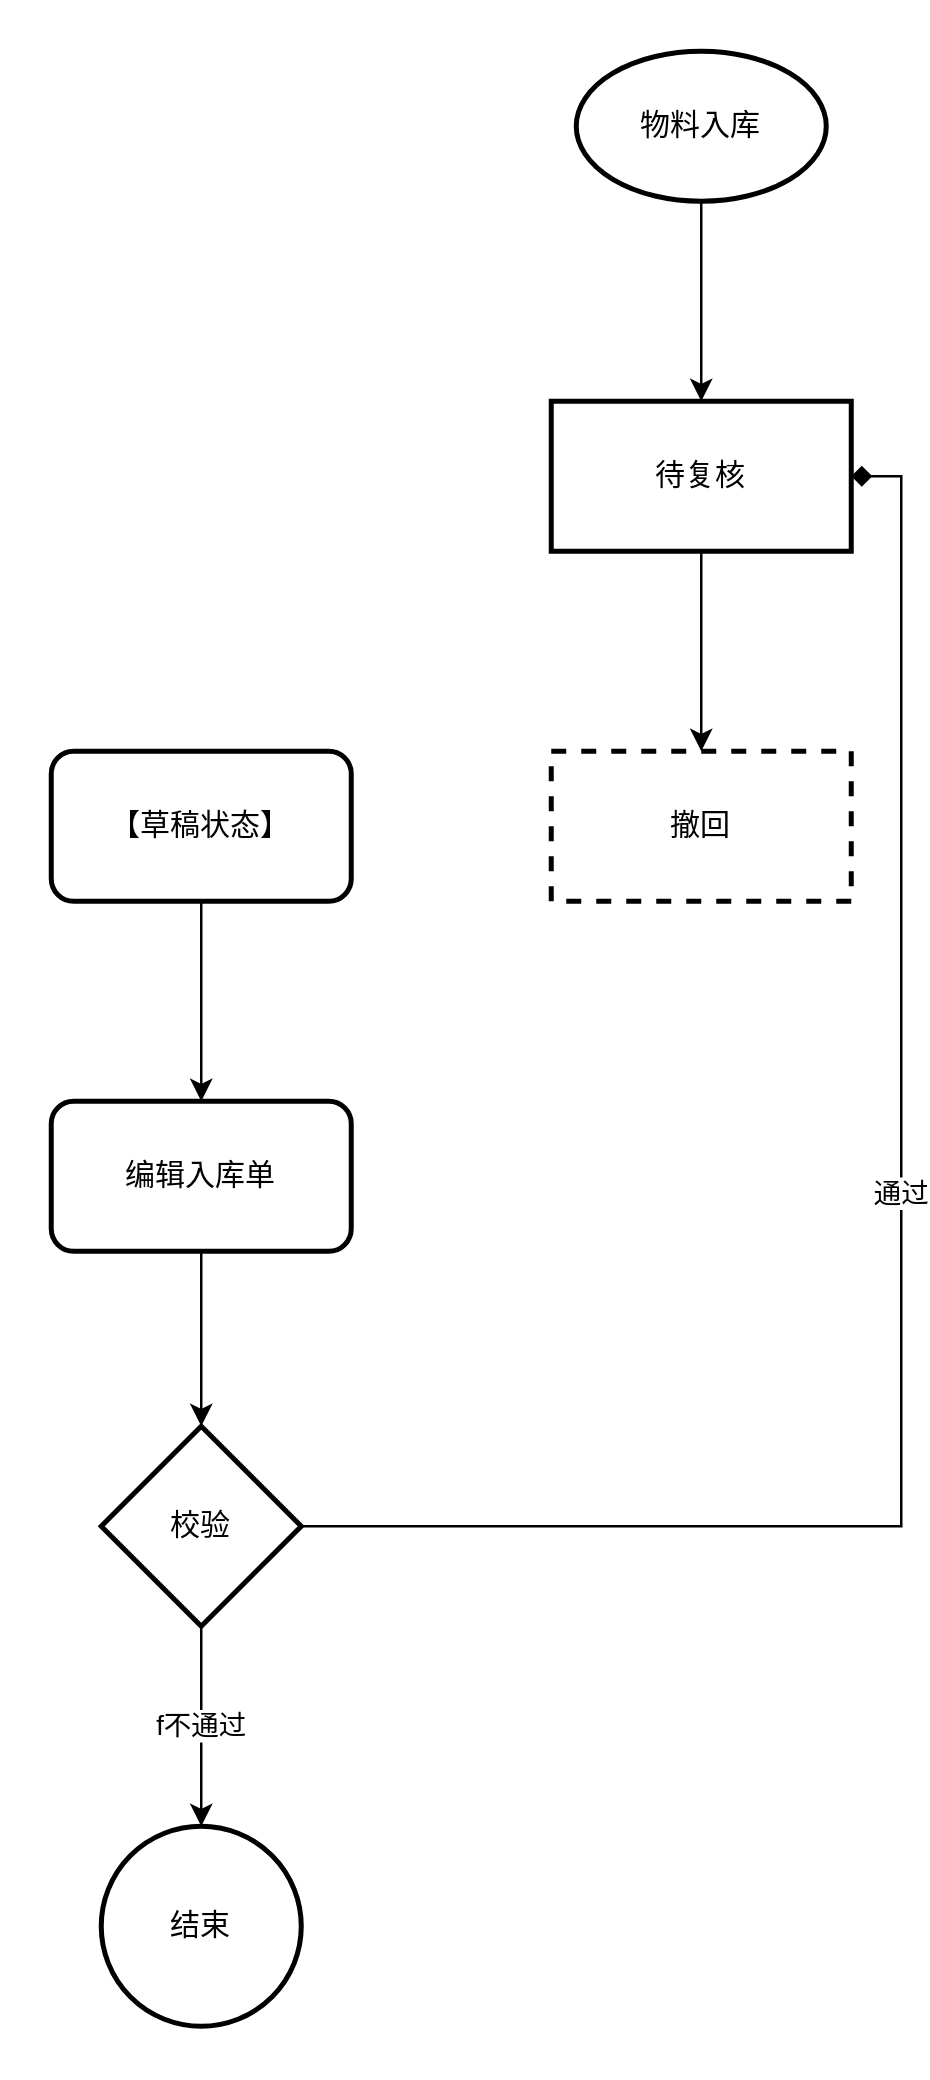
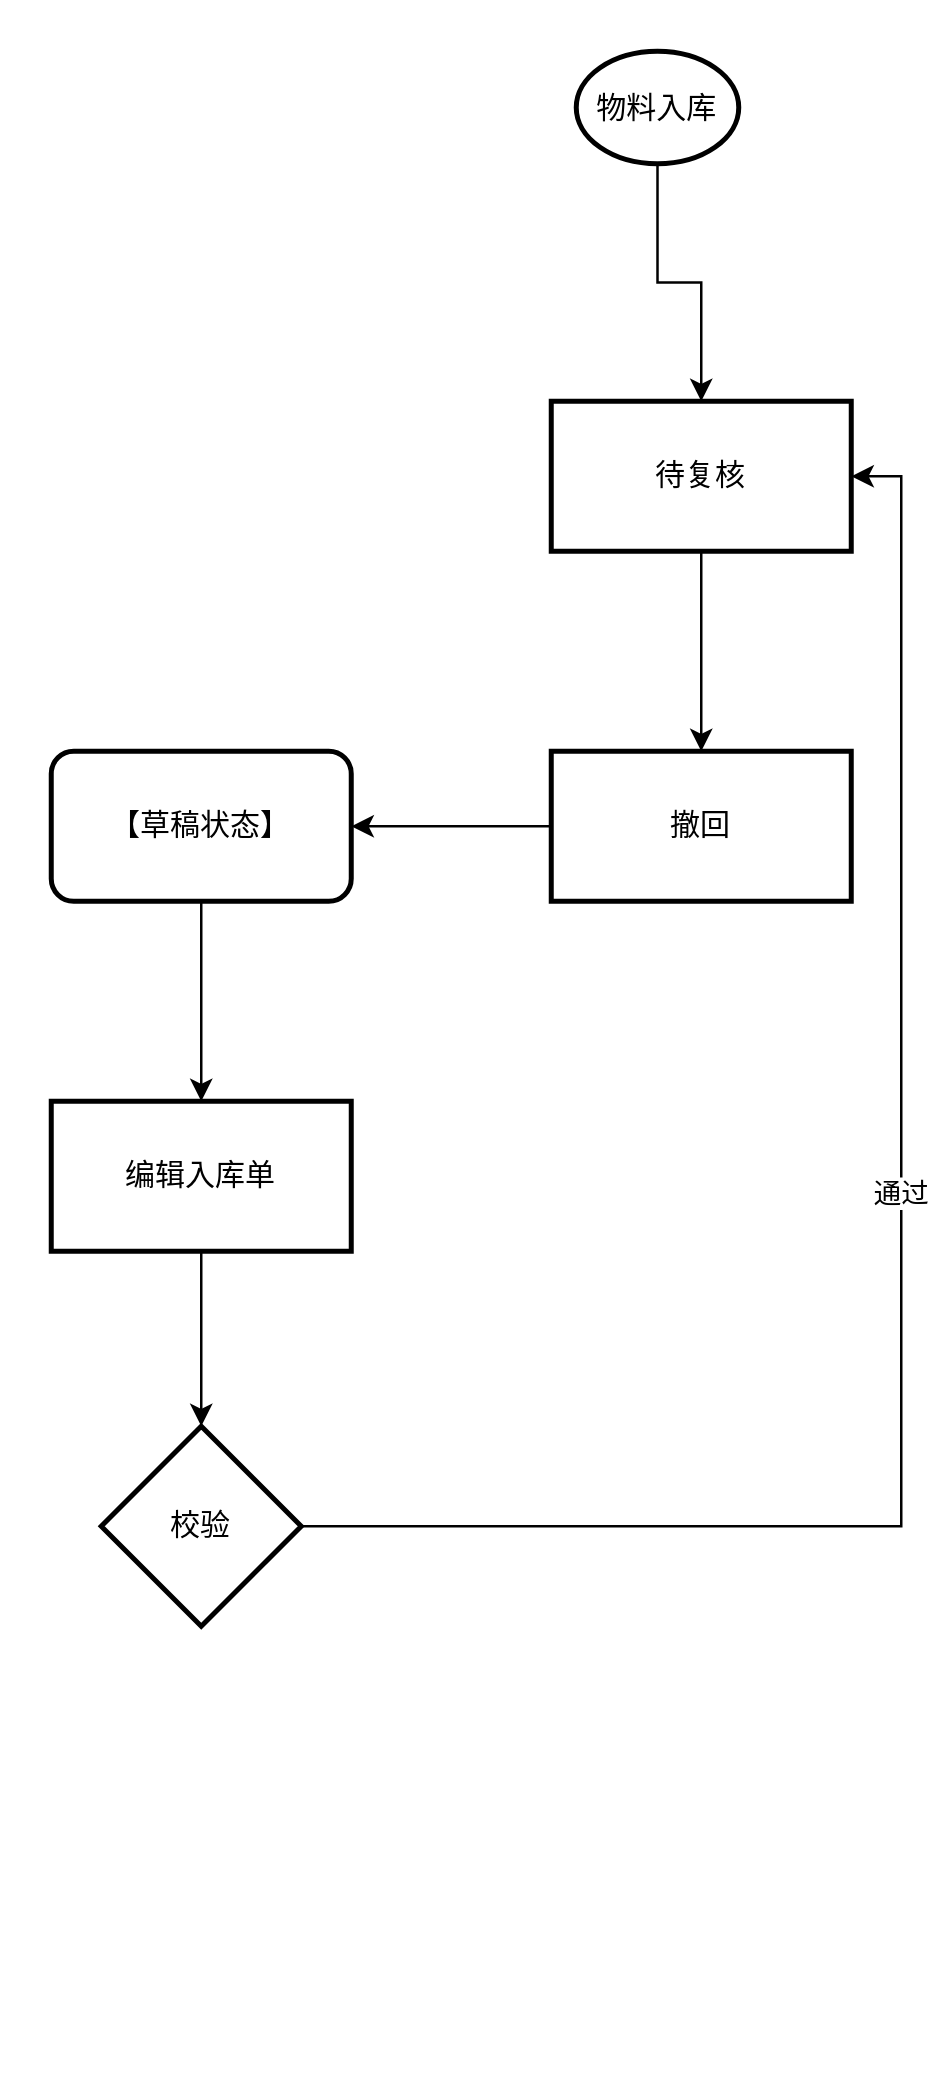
(701, 126) -> (658, 108)
(872, 476) -> (870, 476)
none -> (459, 826)
(701, 826) -> (701, 826)
(201, 1176) -> (201, 1176)
(201, 1718) -> none
(201, 1926) -> none
